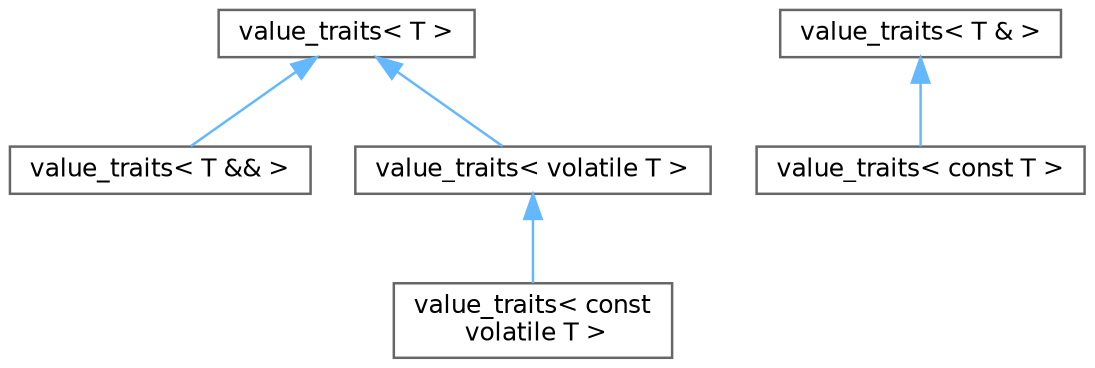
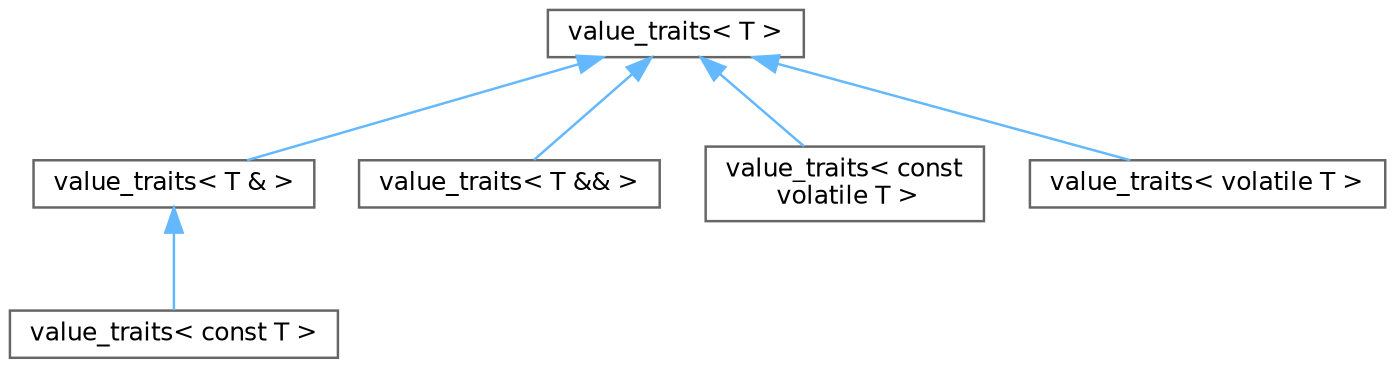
none -> (413, 112)
(533, 251) -> (762, 110)
